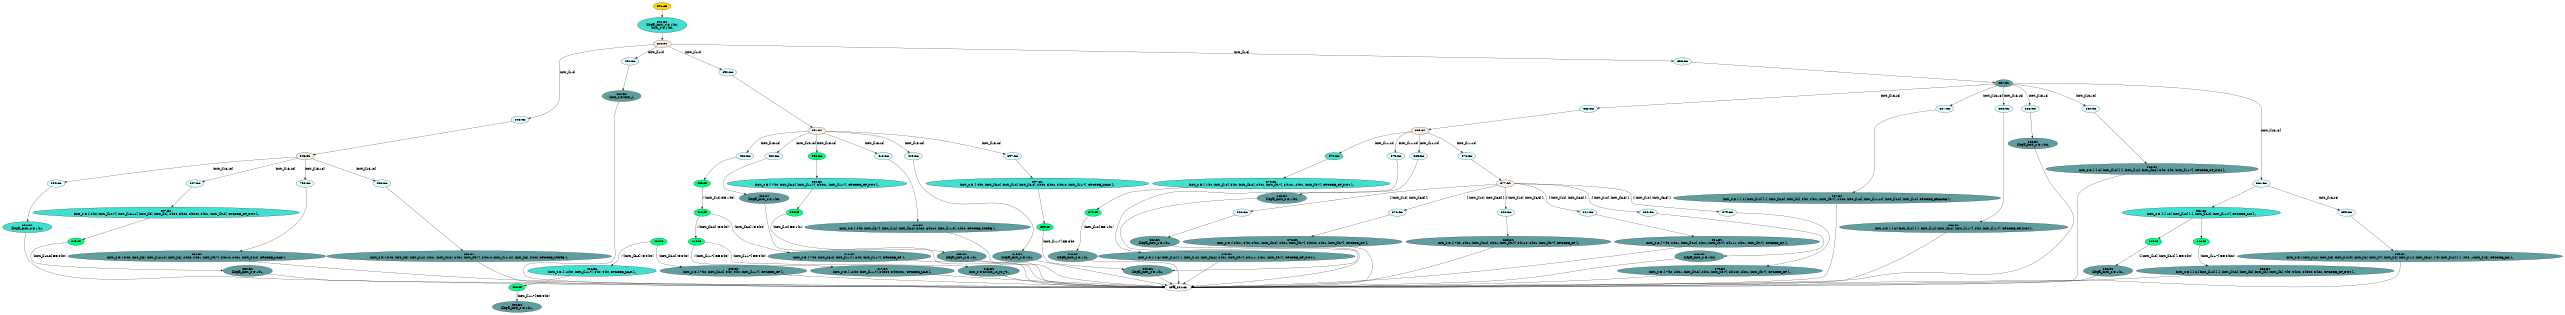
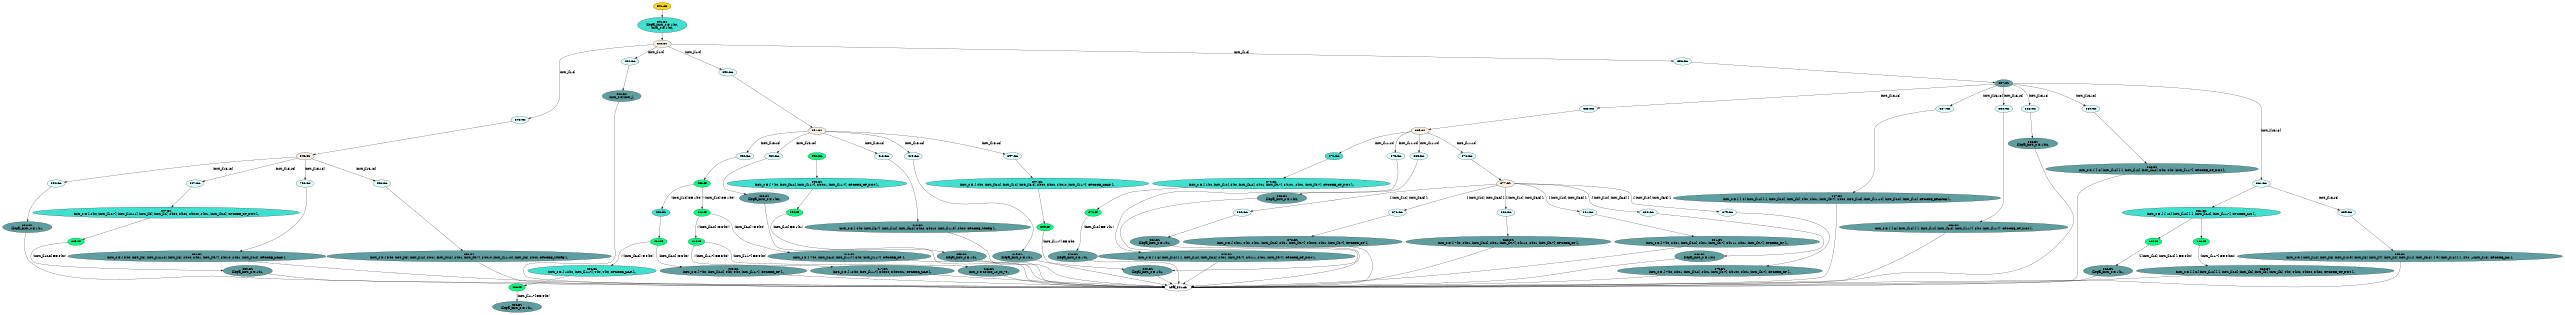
(817, 142) -> none
none -> (661, 213)
(27, 227) -> (27, 227)
